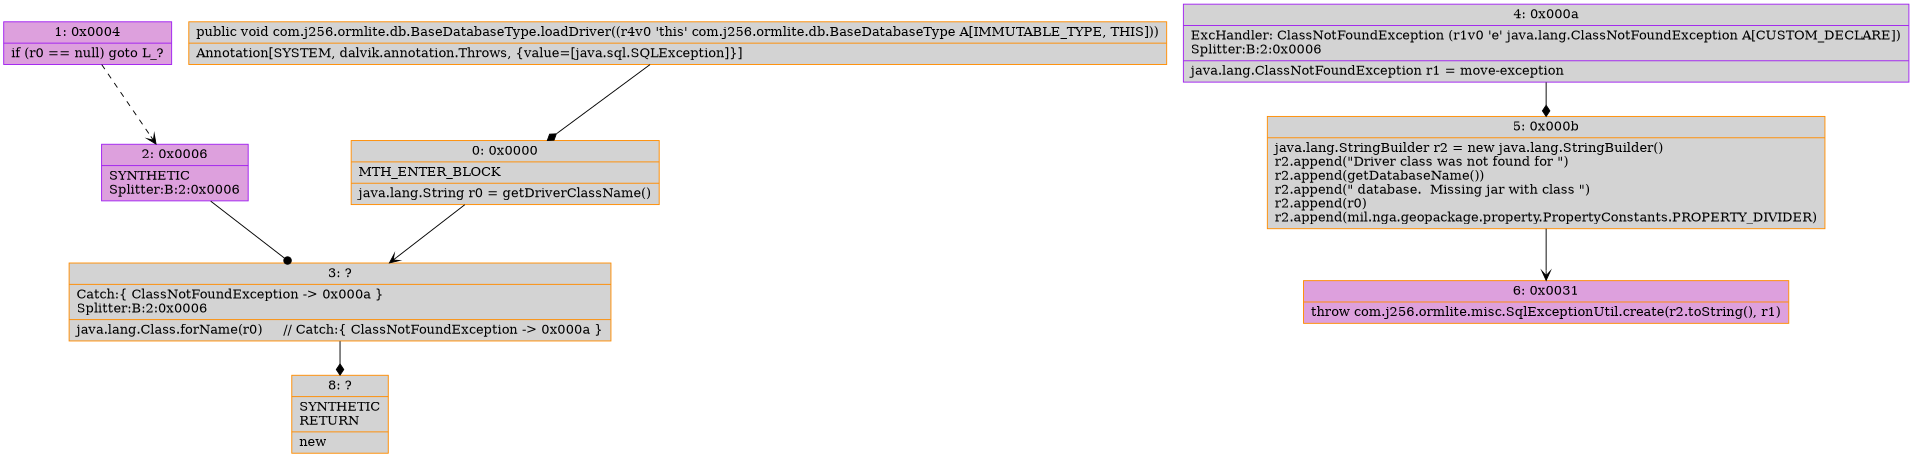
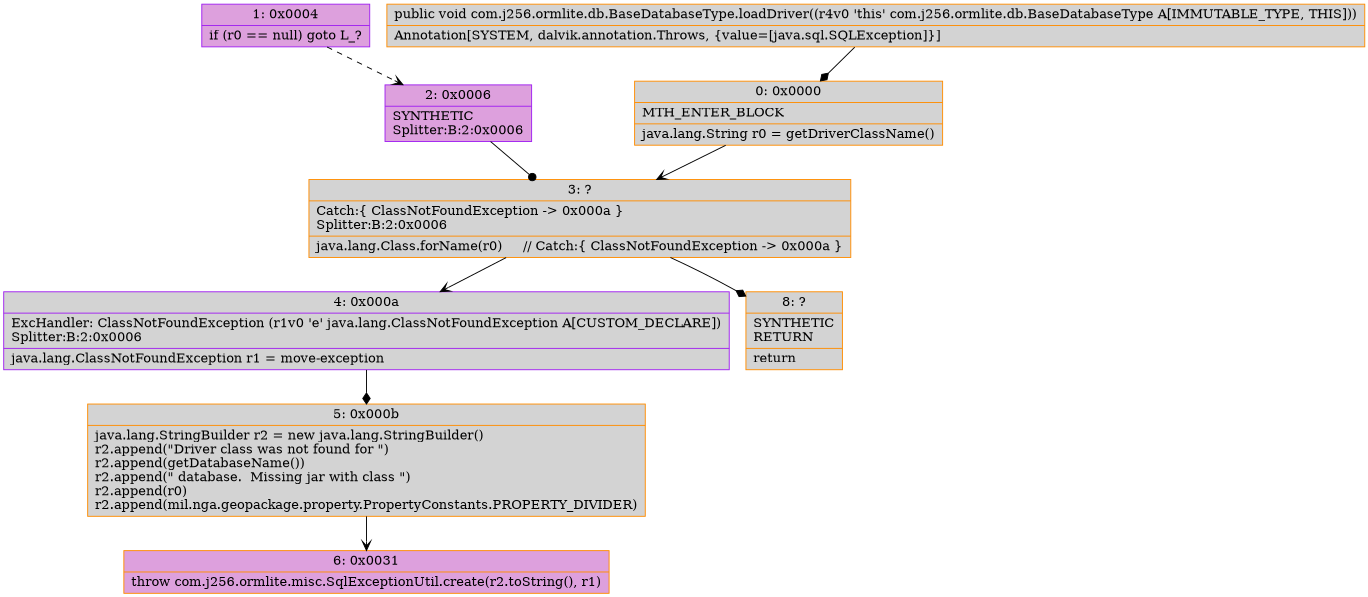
none -> (477, 272)
(313, 442) -> (775, 359)
